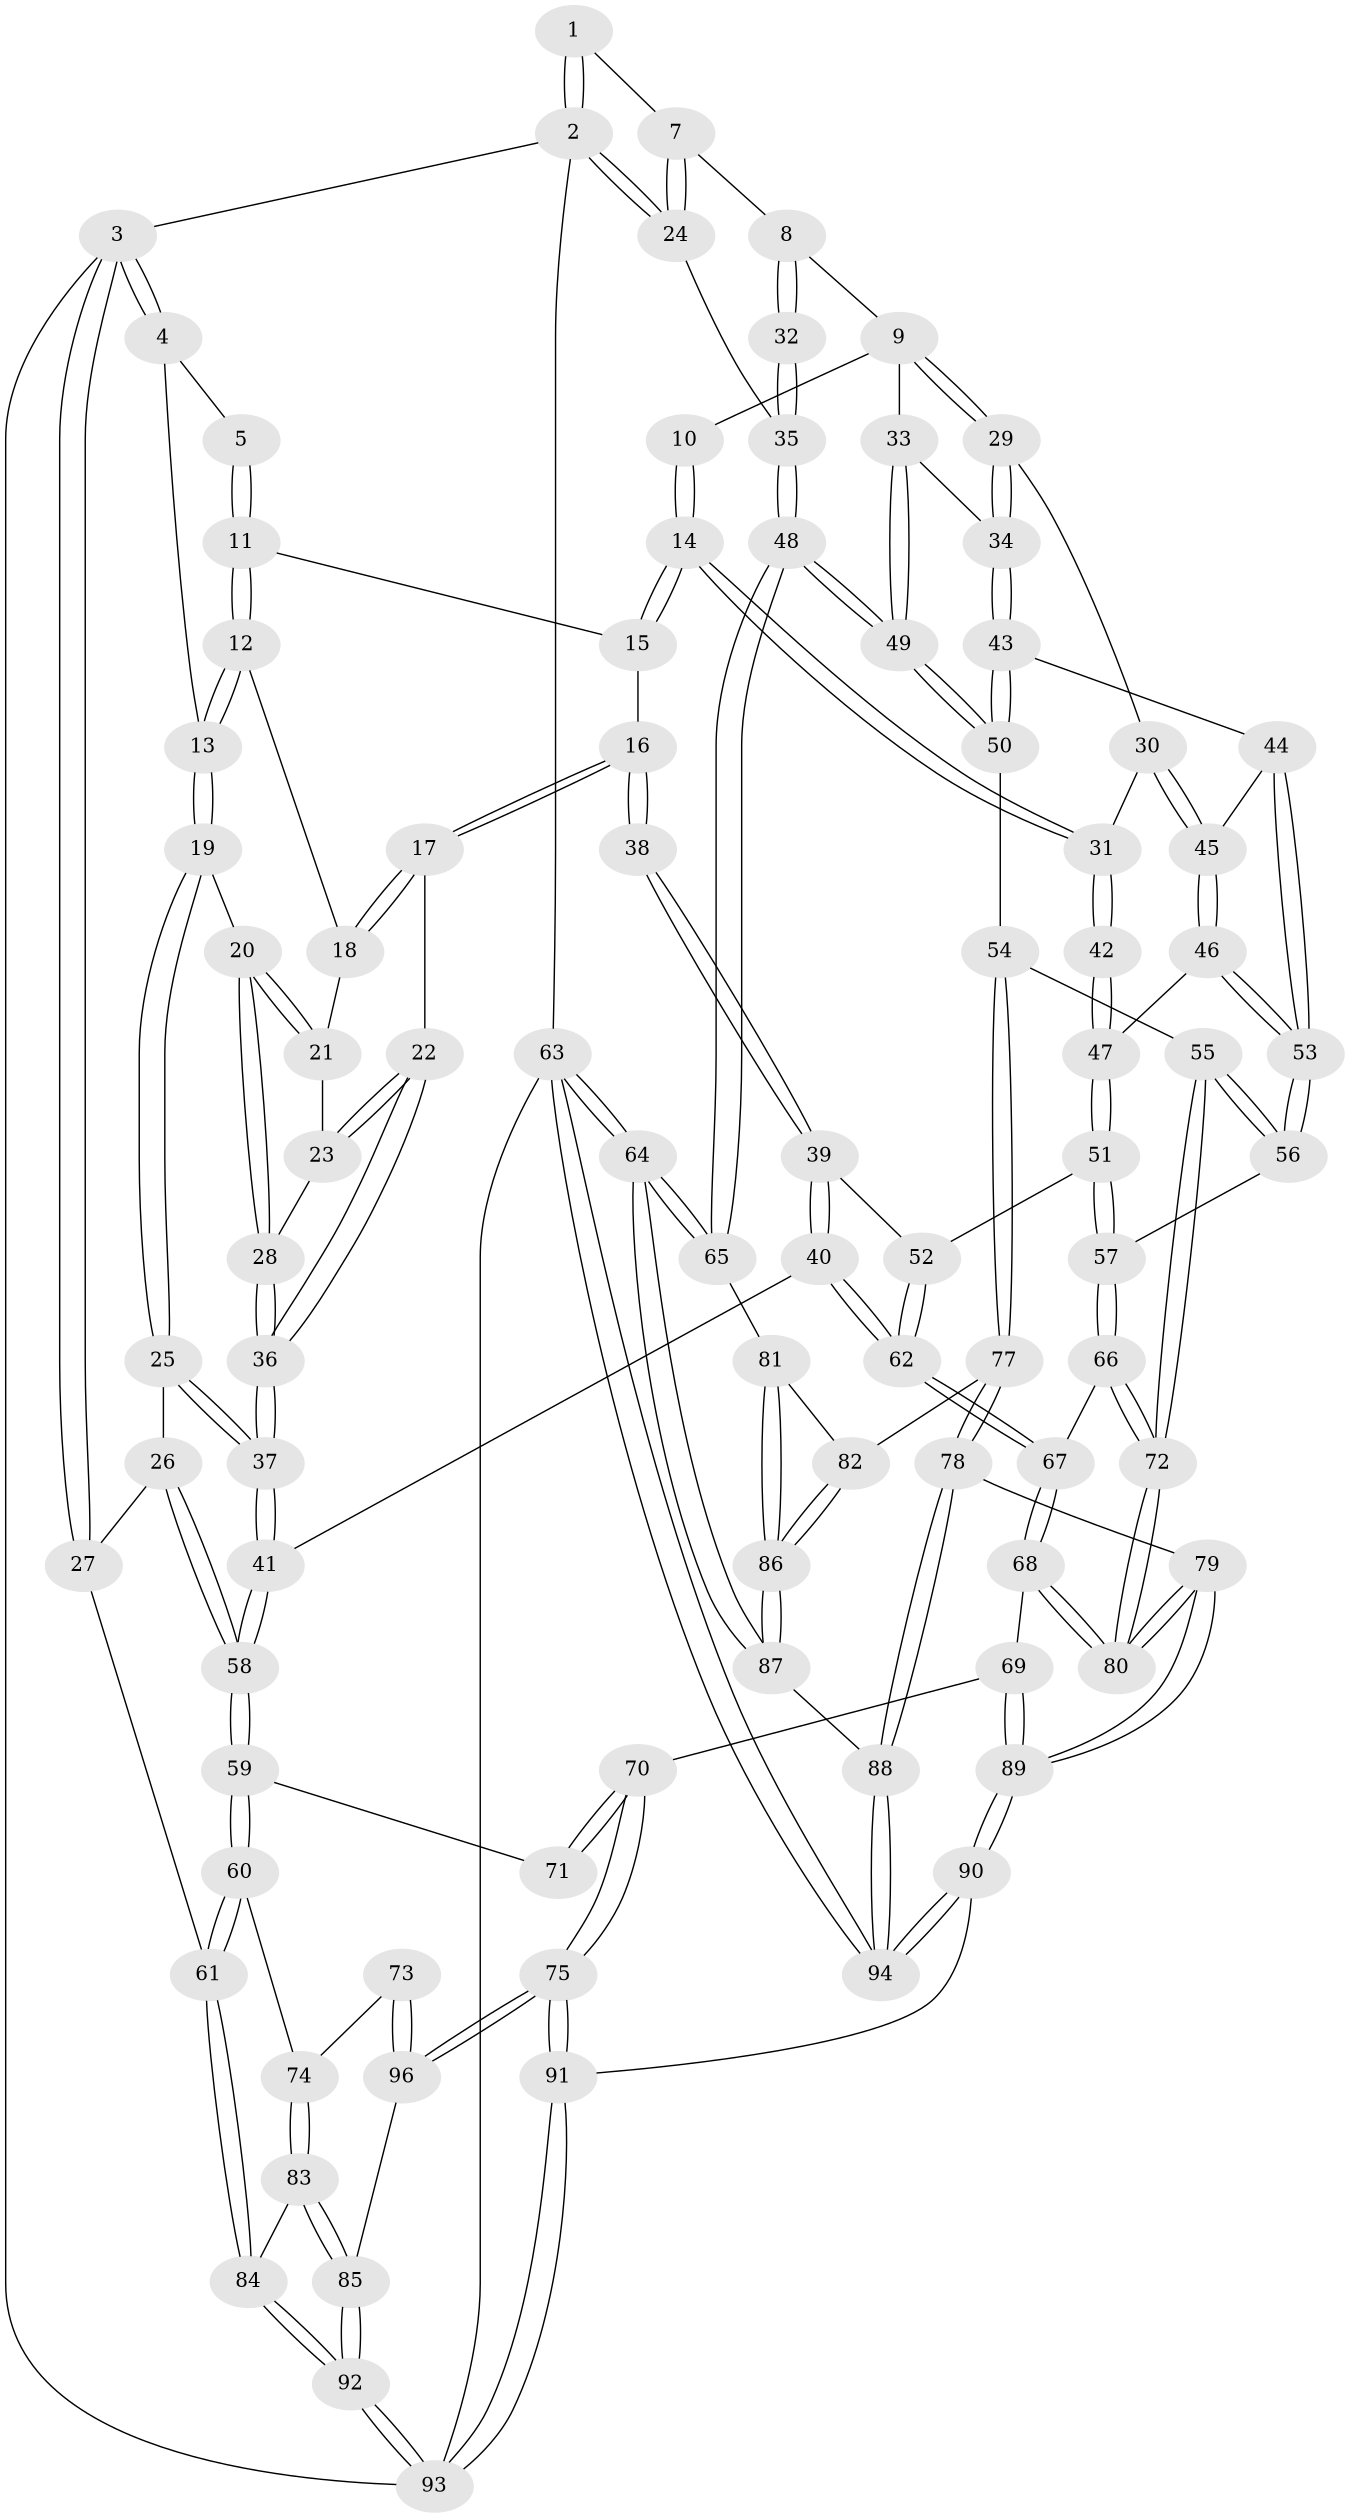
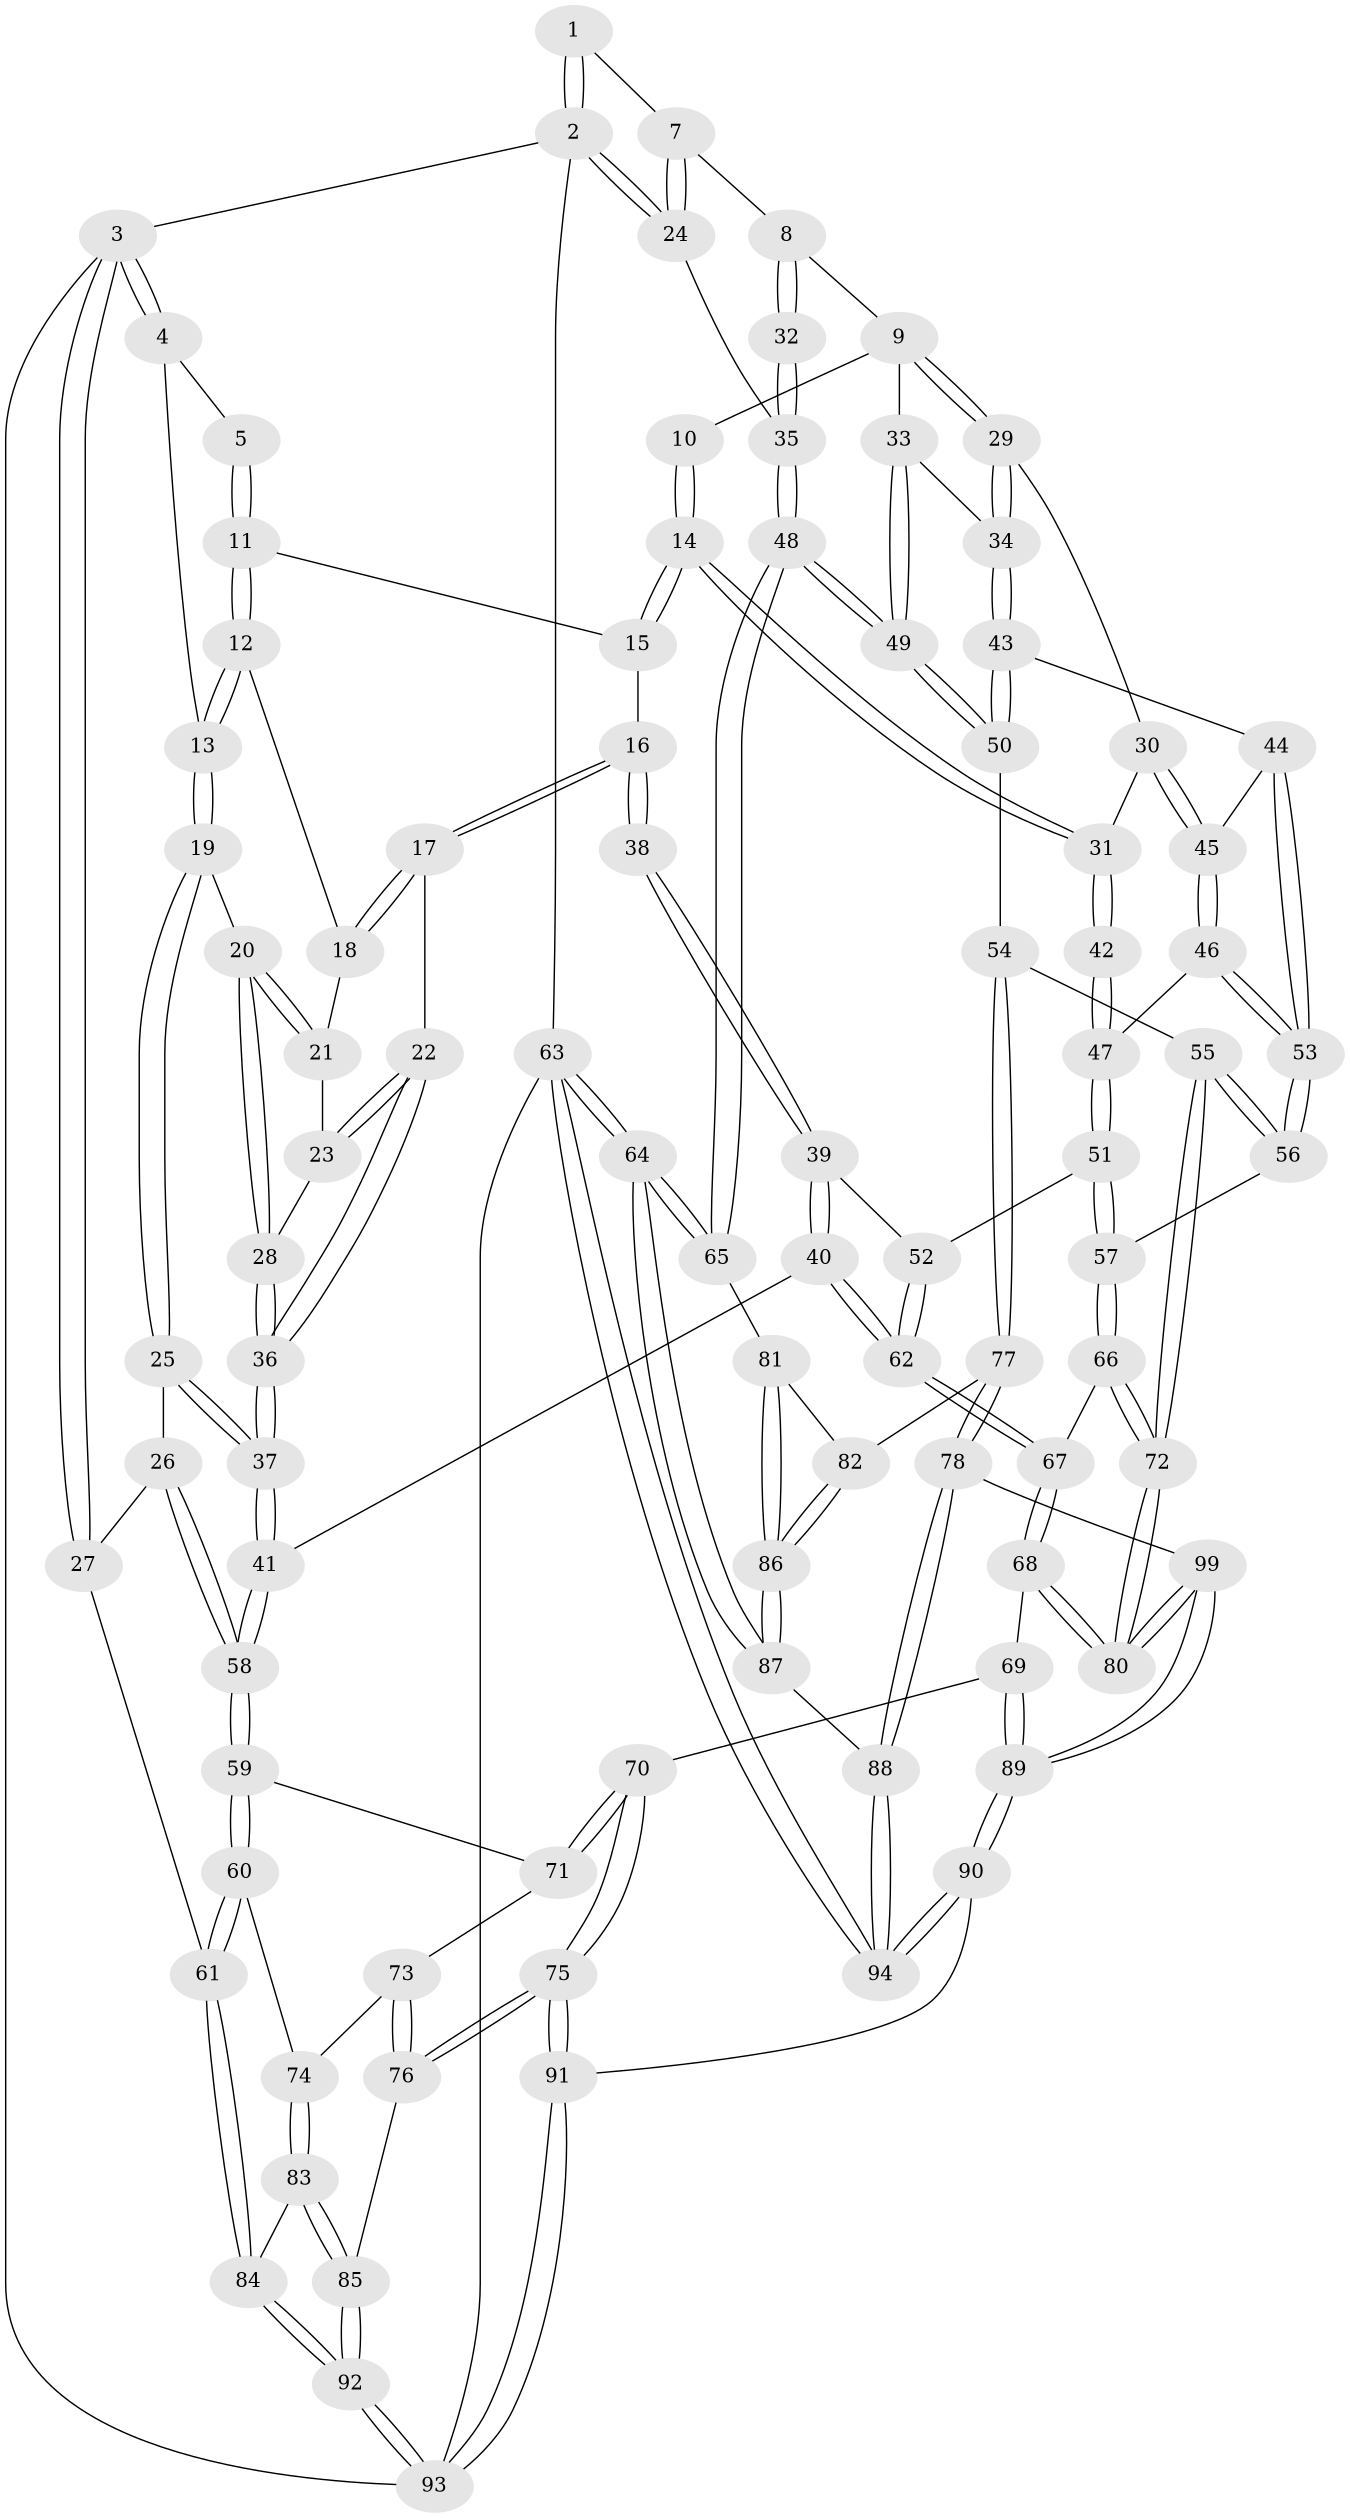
(1208, 1566) -> (1208, 1566)
none -> (490, 1917)
(402, 2077) -> (402, 2077)
